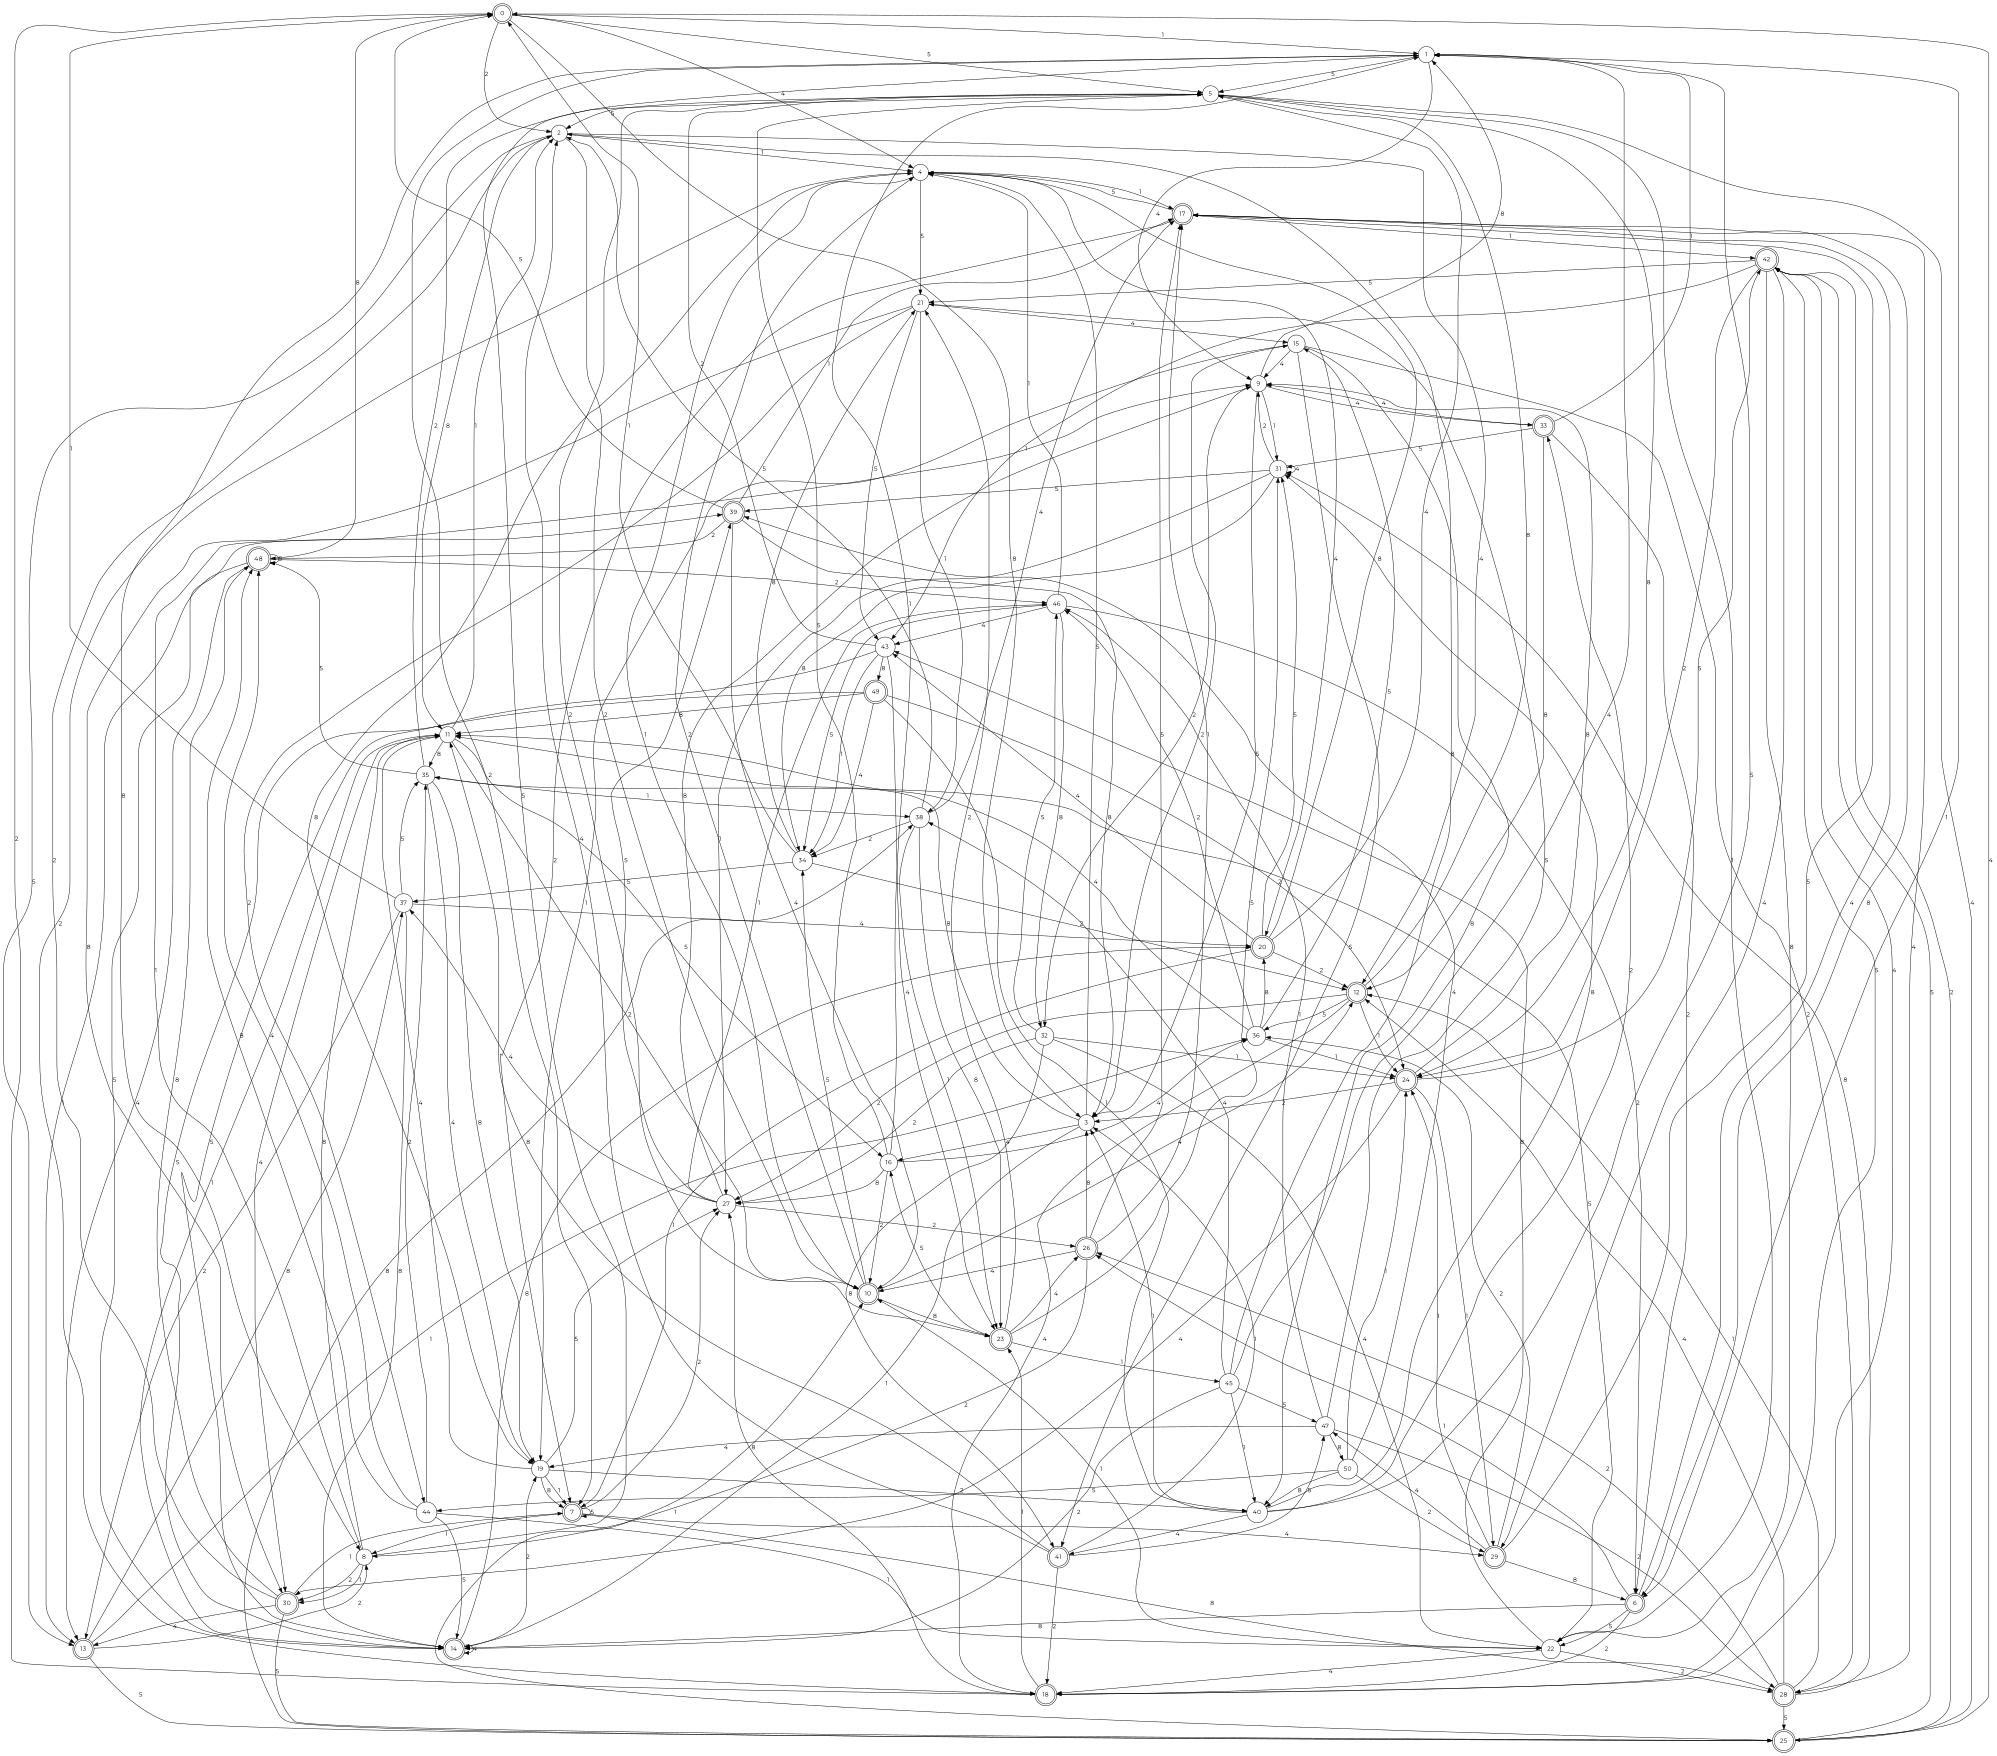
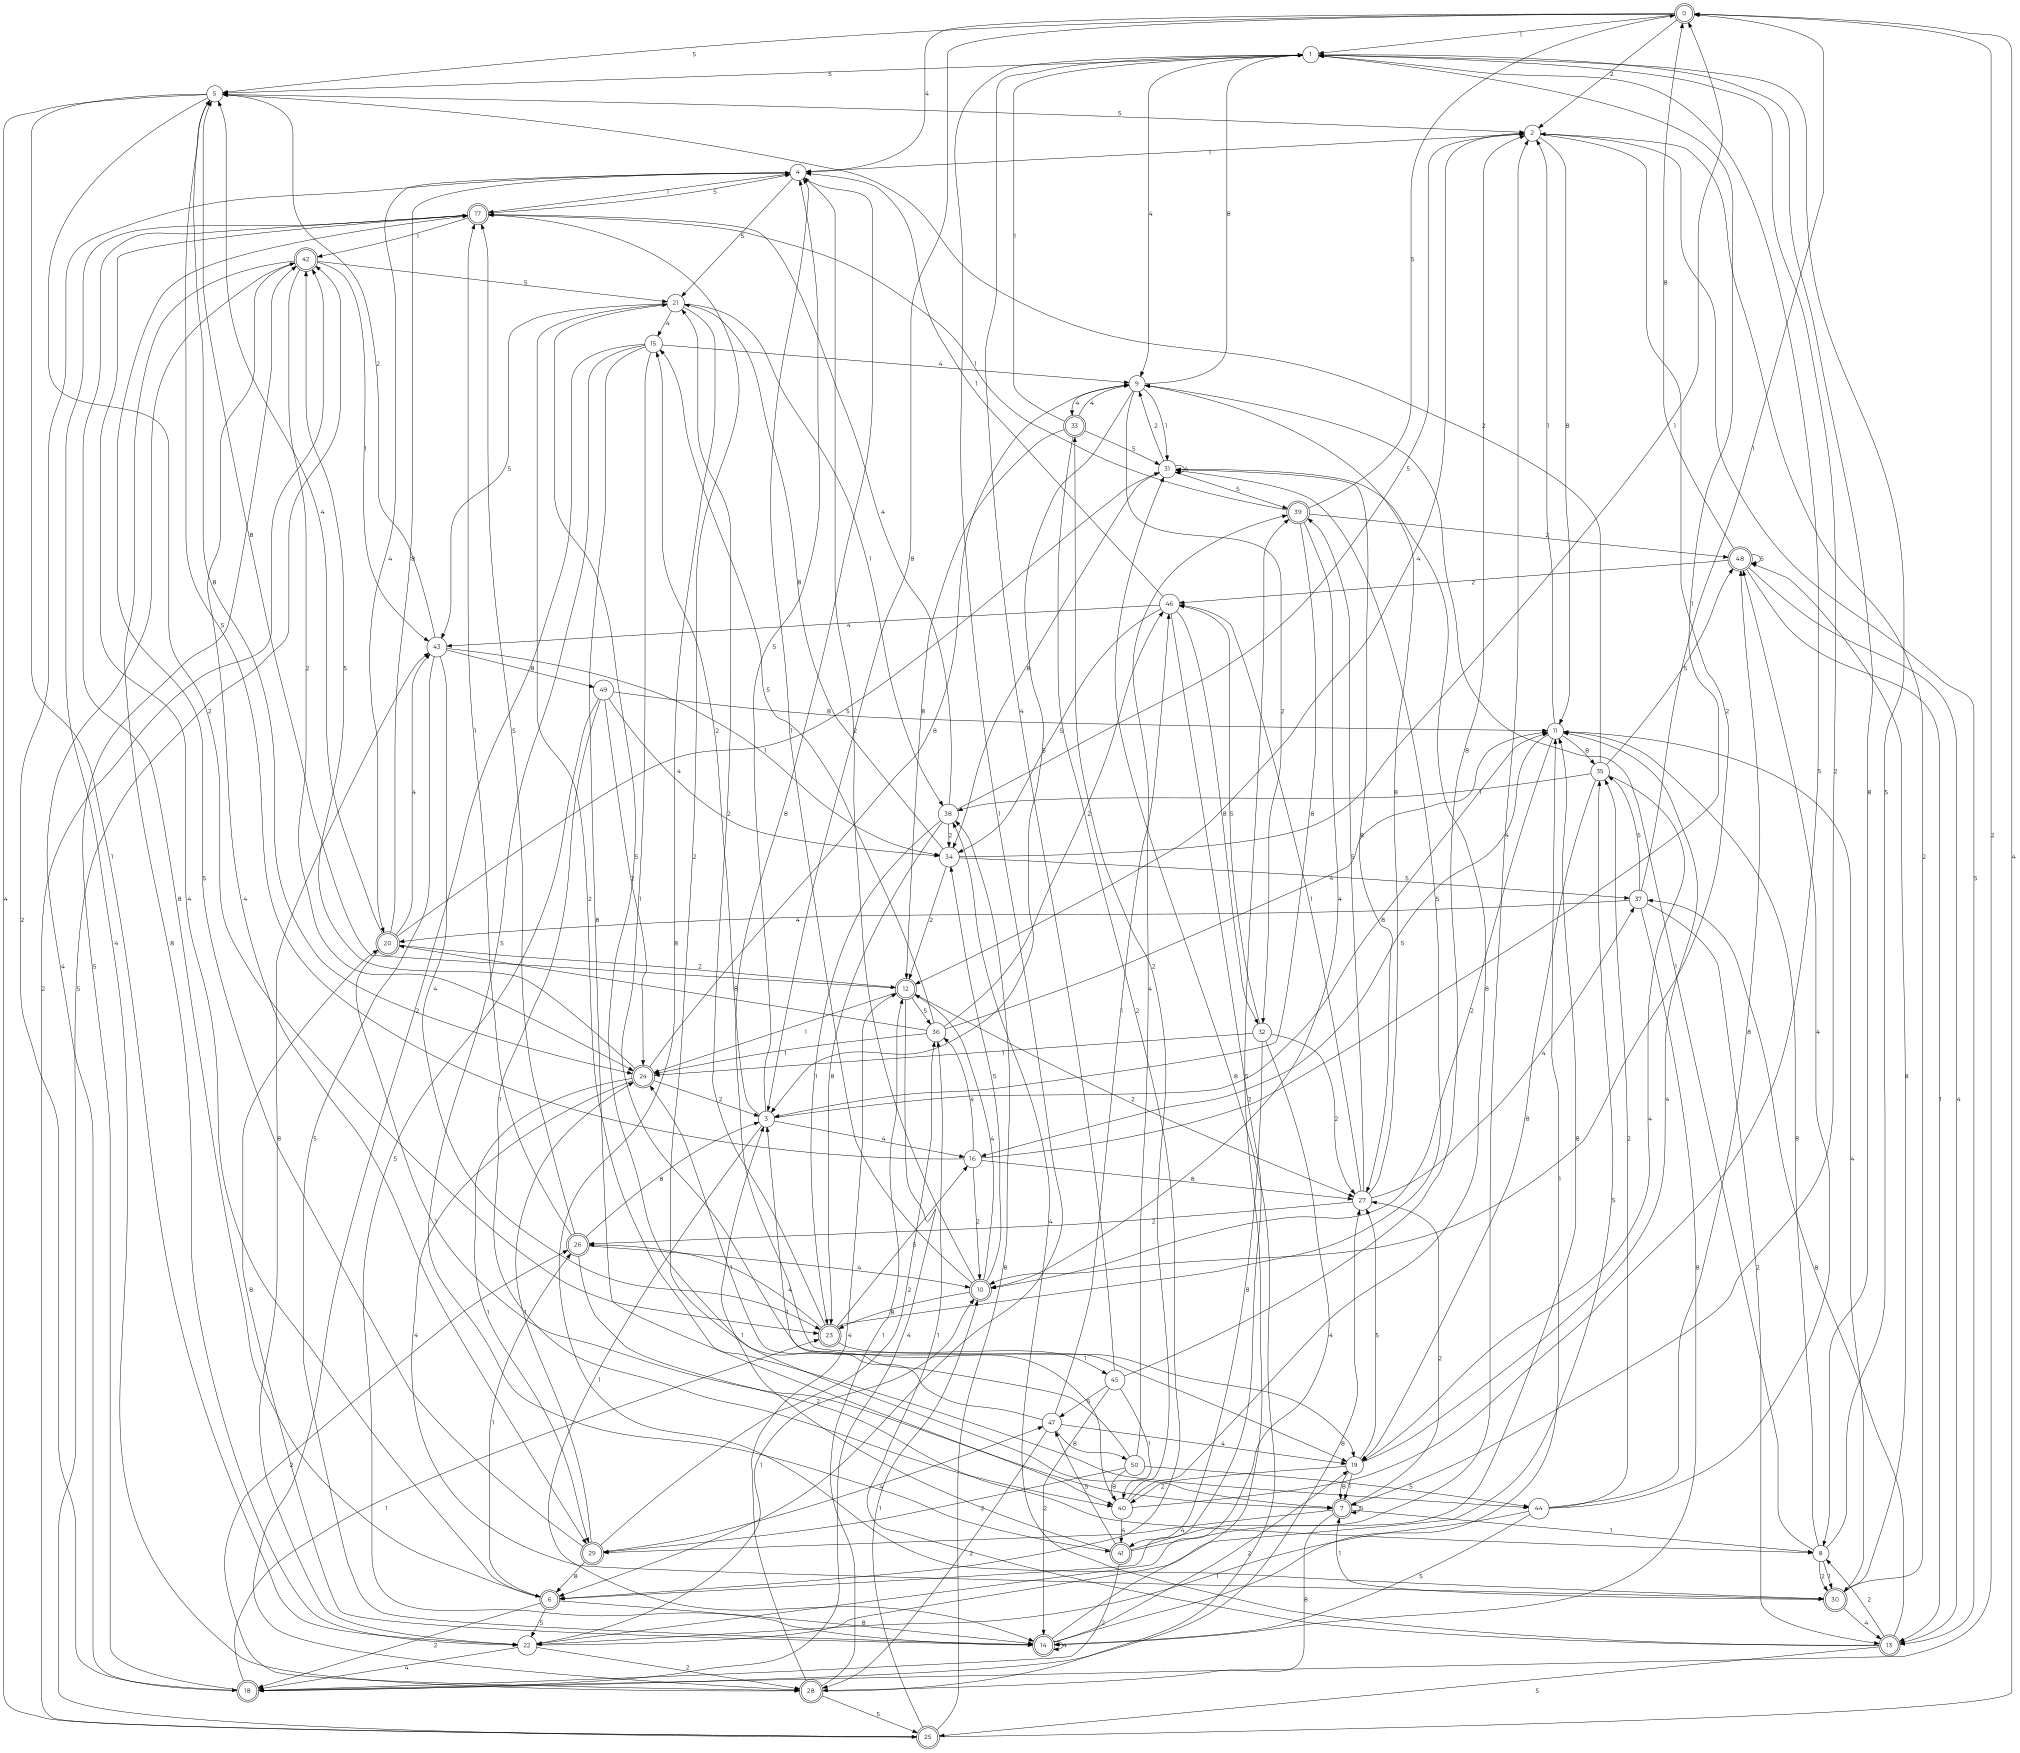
(876, 692) -> (604, 690)
(720, 839) -> (1362, 836)
(1184, 1048) -> (1098, 1562)
(975, 1736) -> none
